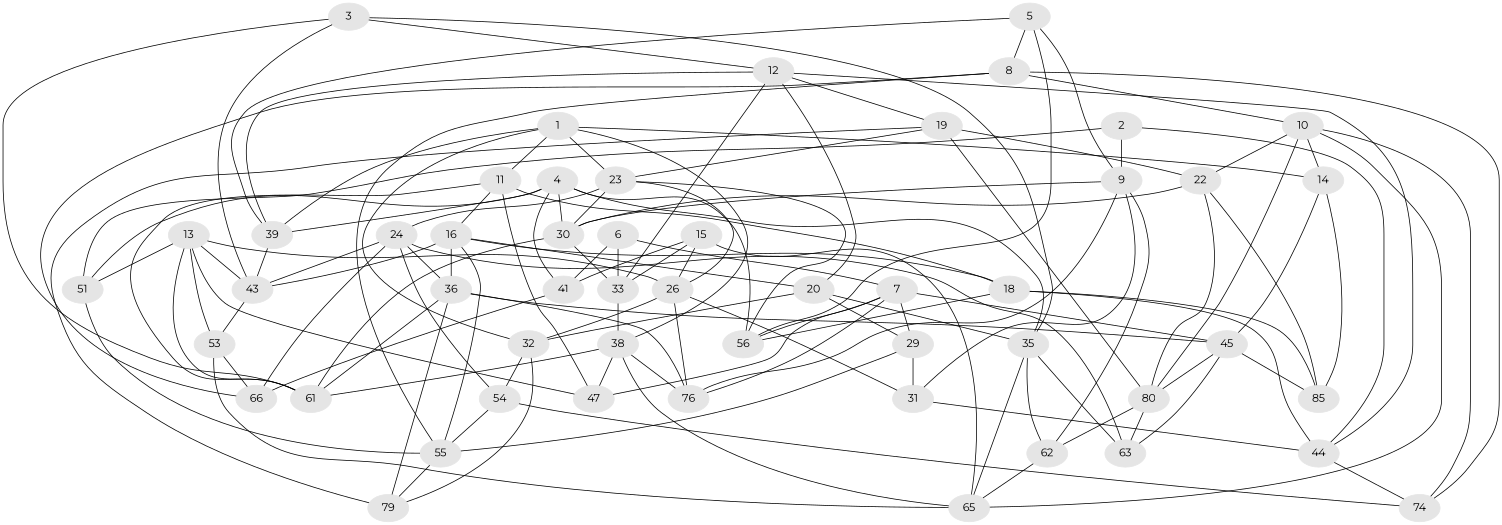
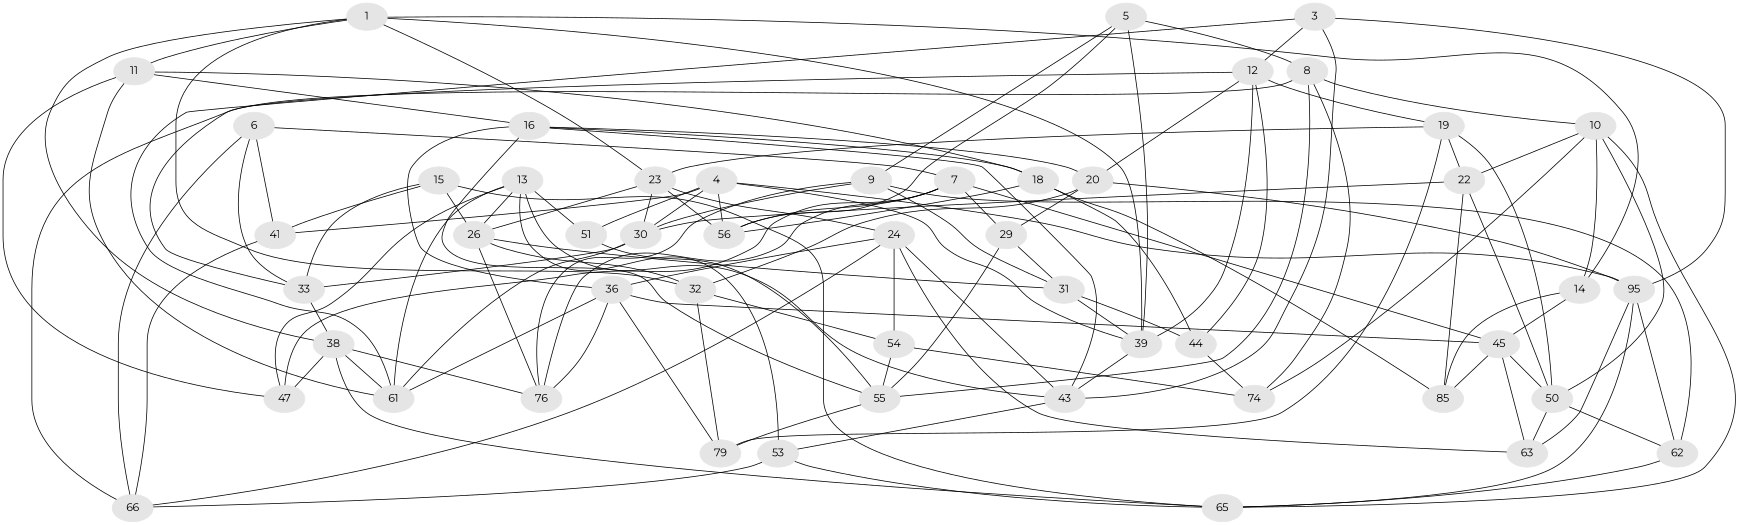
(1122, 126) -> none
none -> (126, 297)
none -> (1103, 317)
(1028, 344) -> (1634, 290)
(1149, 399) -> (1552, 399)
